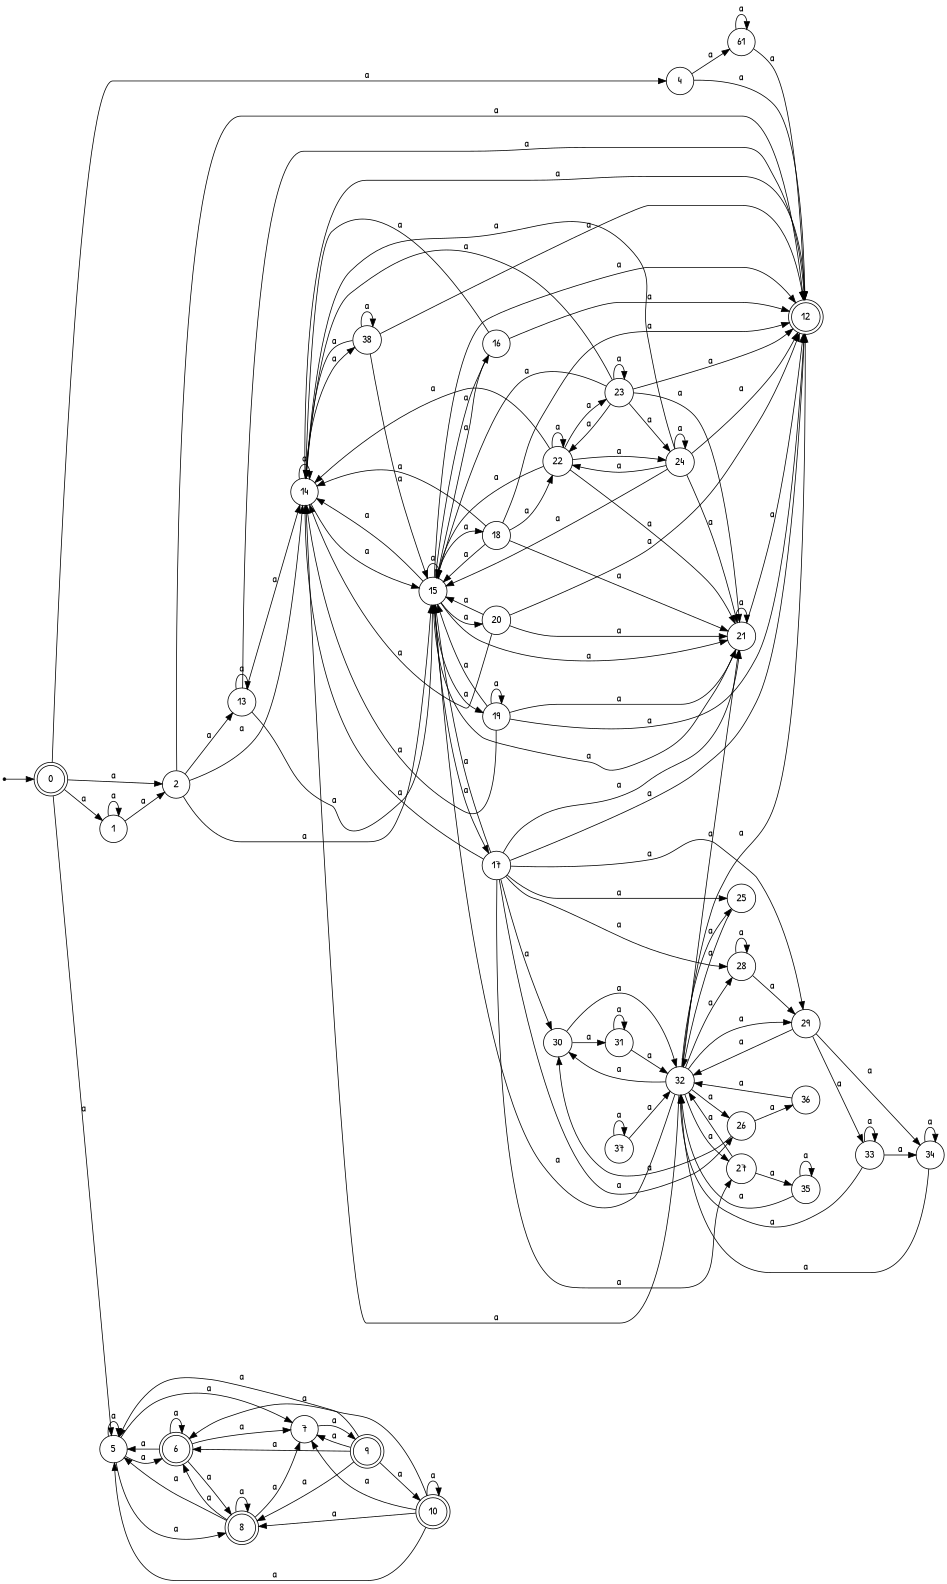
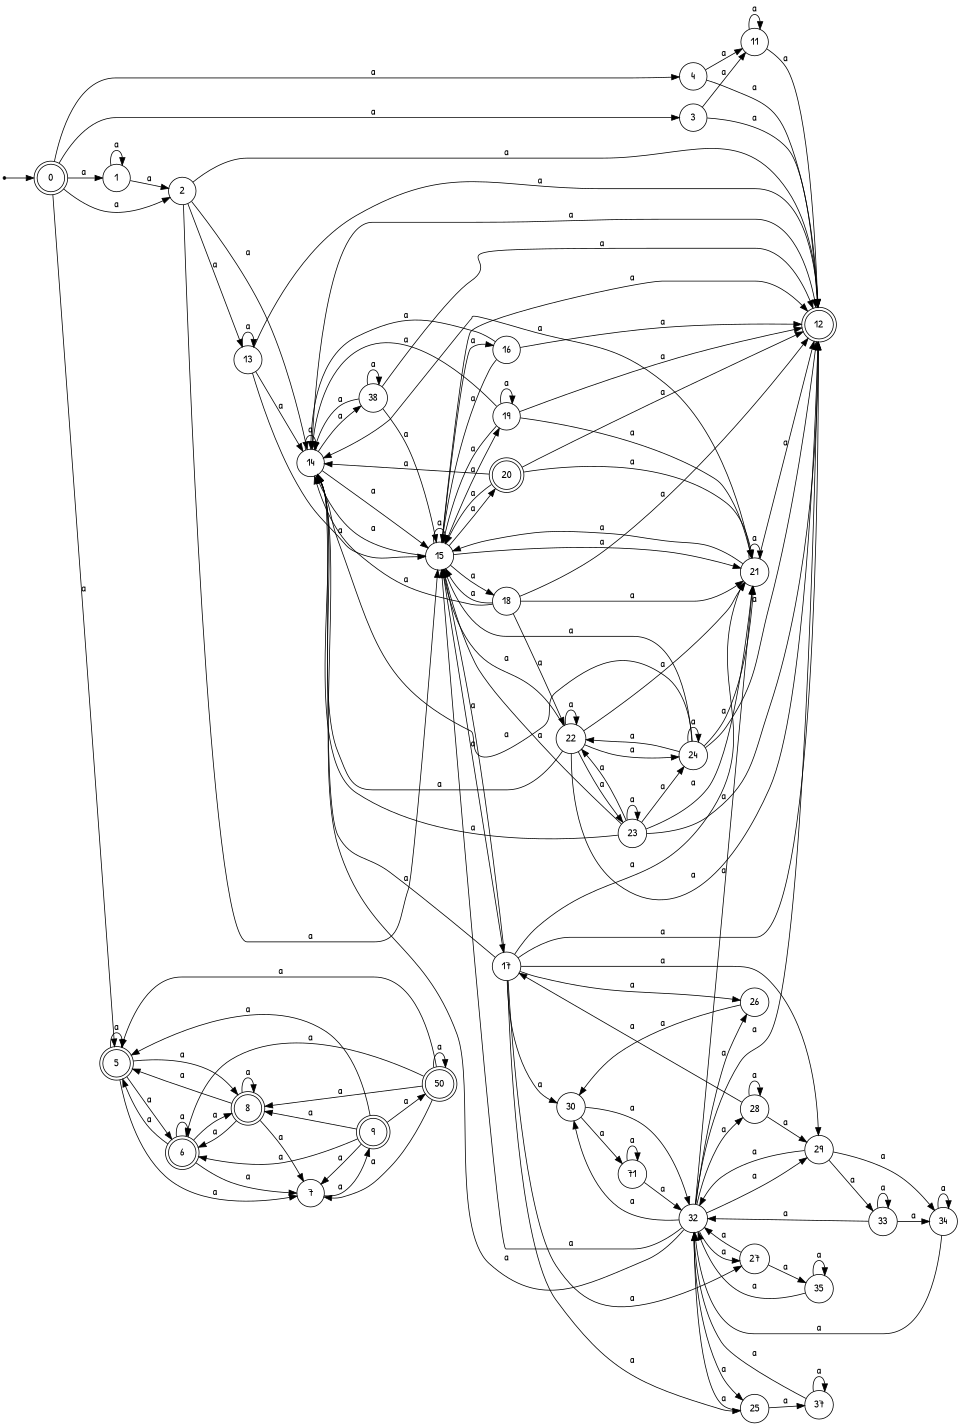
(741, 42) -> (755, 42)
none -> (693, 118)
none -> (586, 344)
(496, 620) -> (507, 475)
none -> (783, 746)
(608, 931) -> (629, 1036)
(619, 1043) -> (632, 1174)
(806, 1100) -> none
none -> (783, 1407)
(114, 1449) -> (117, 1063)
(433, 1512) -> (440, 1084)
